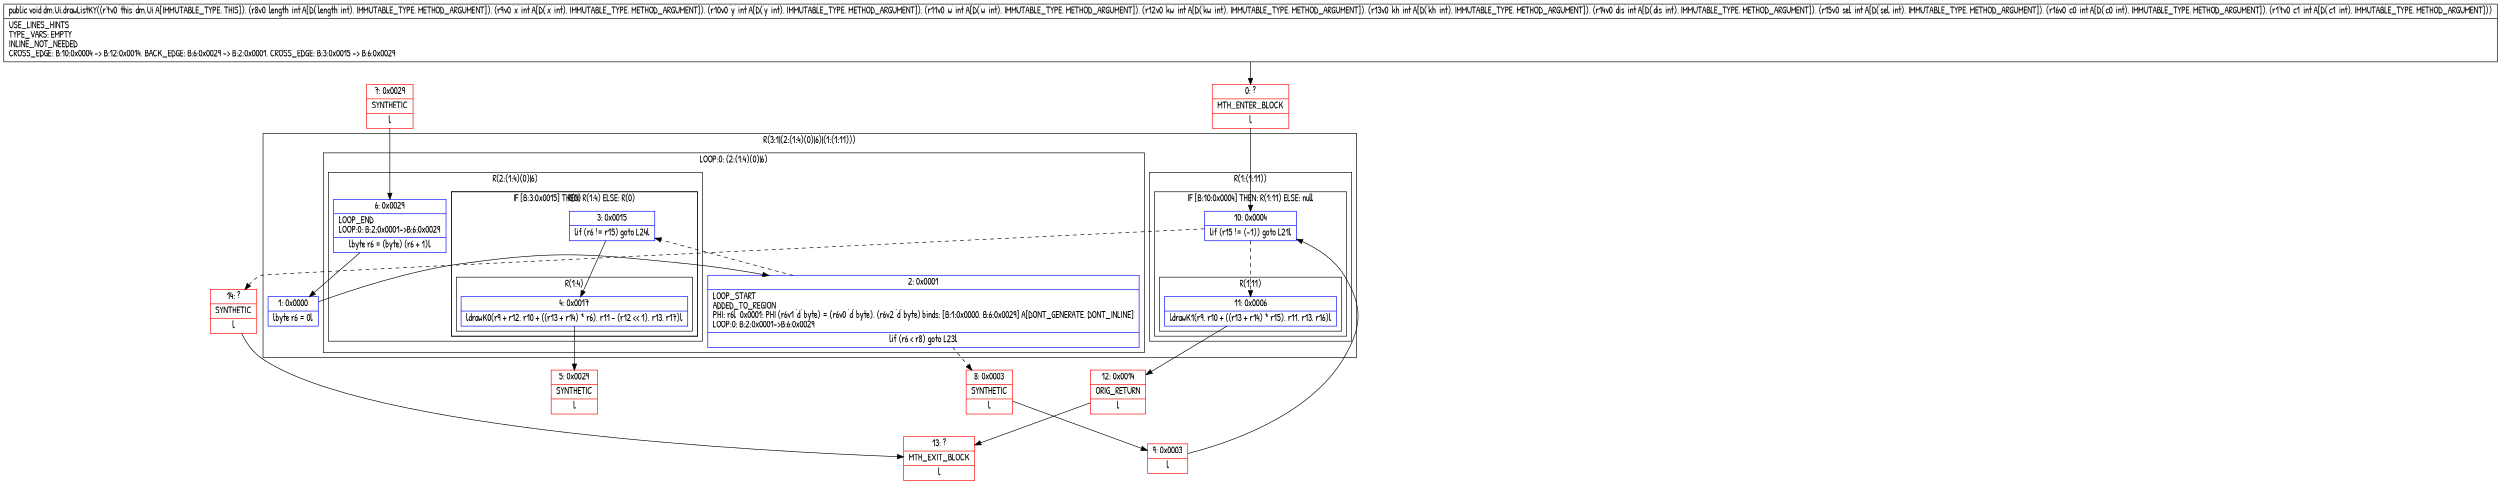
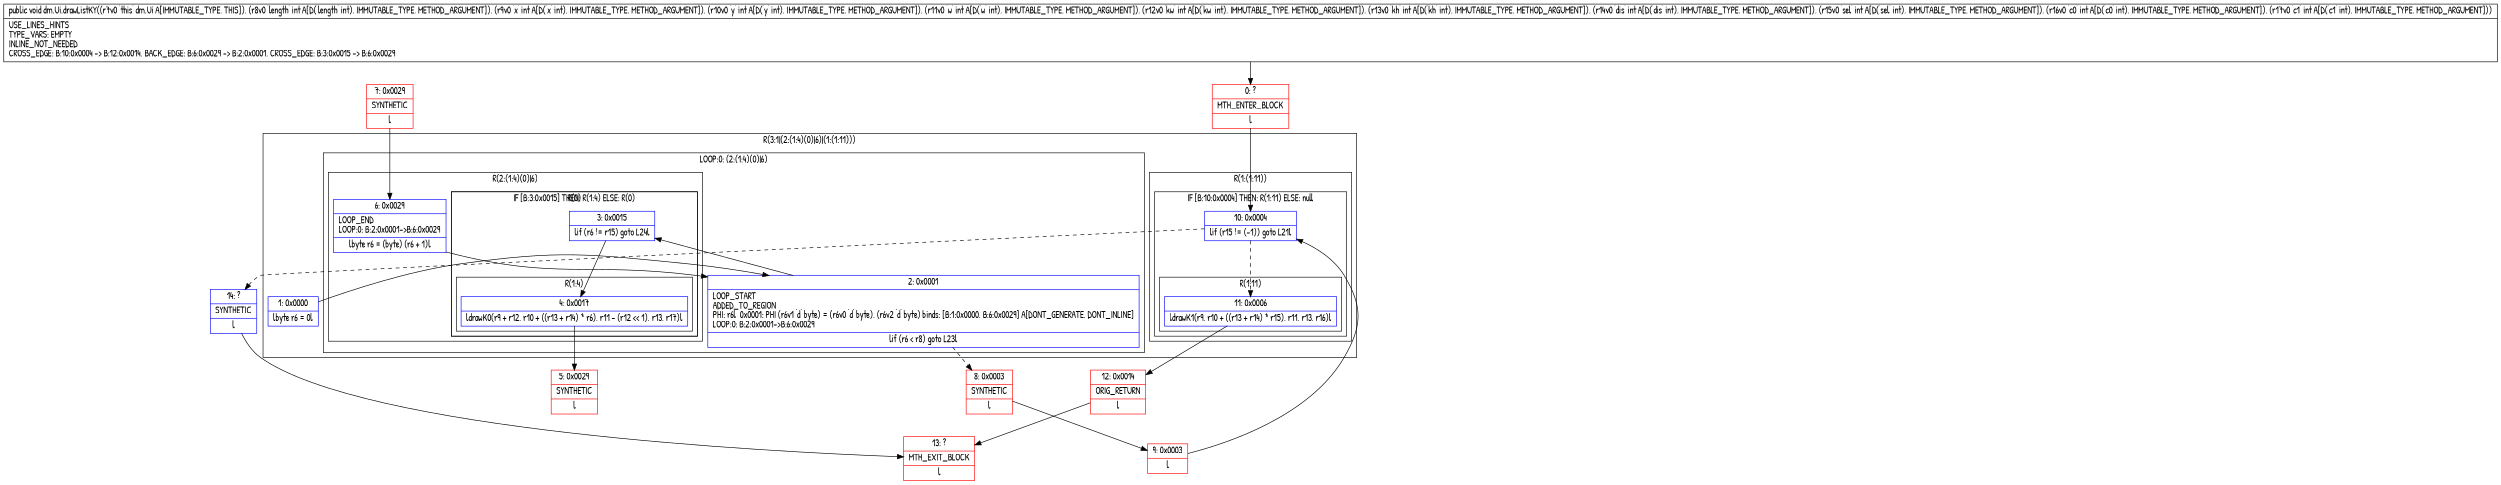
(727, 258) -> (727, 258)
(334, 276) -> (573, 269)
(234, 311) -> (234, 311)
